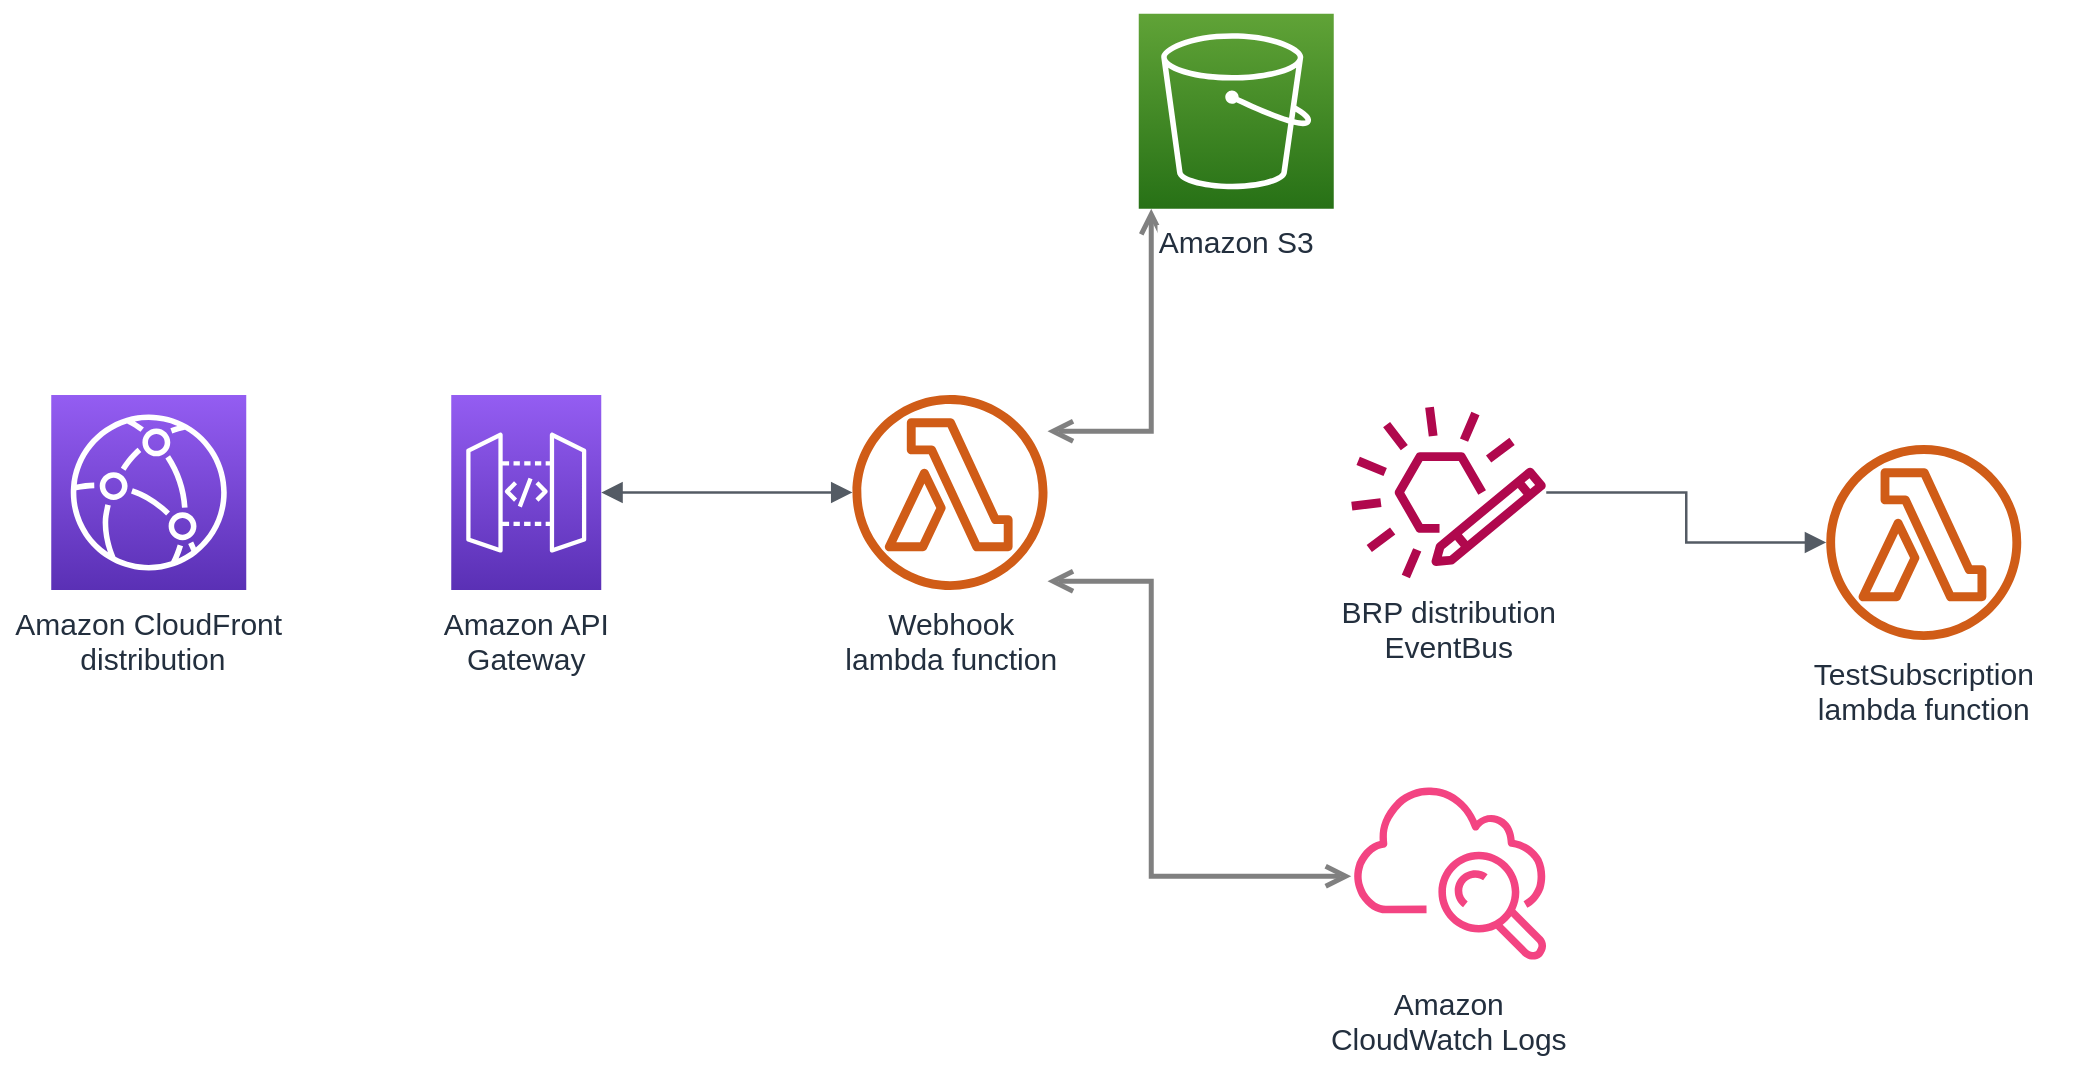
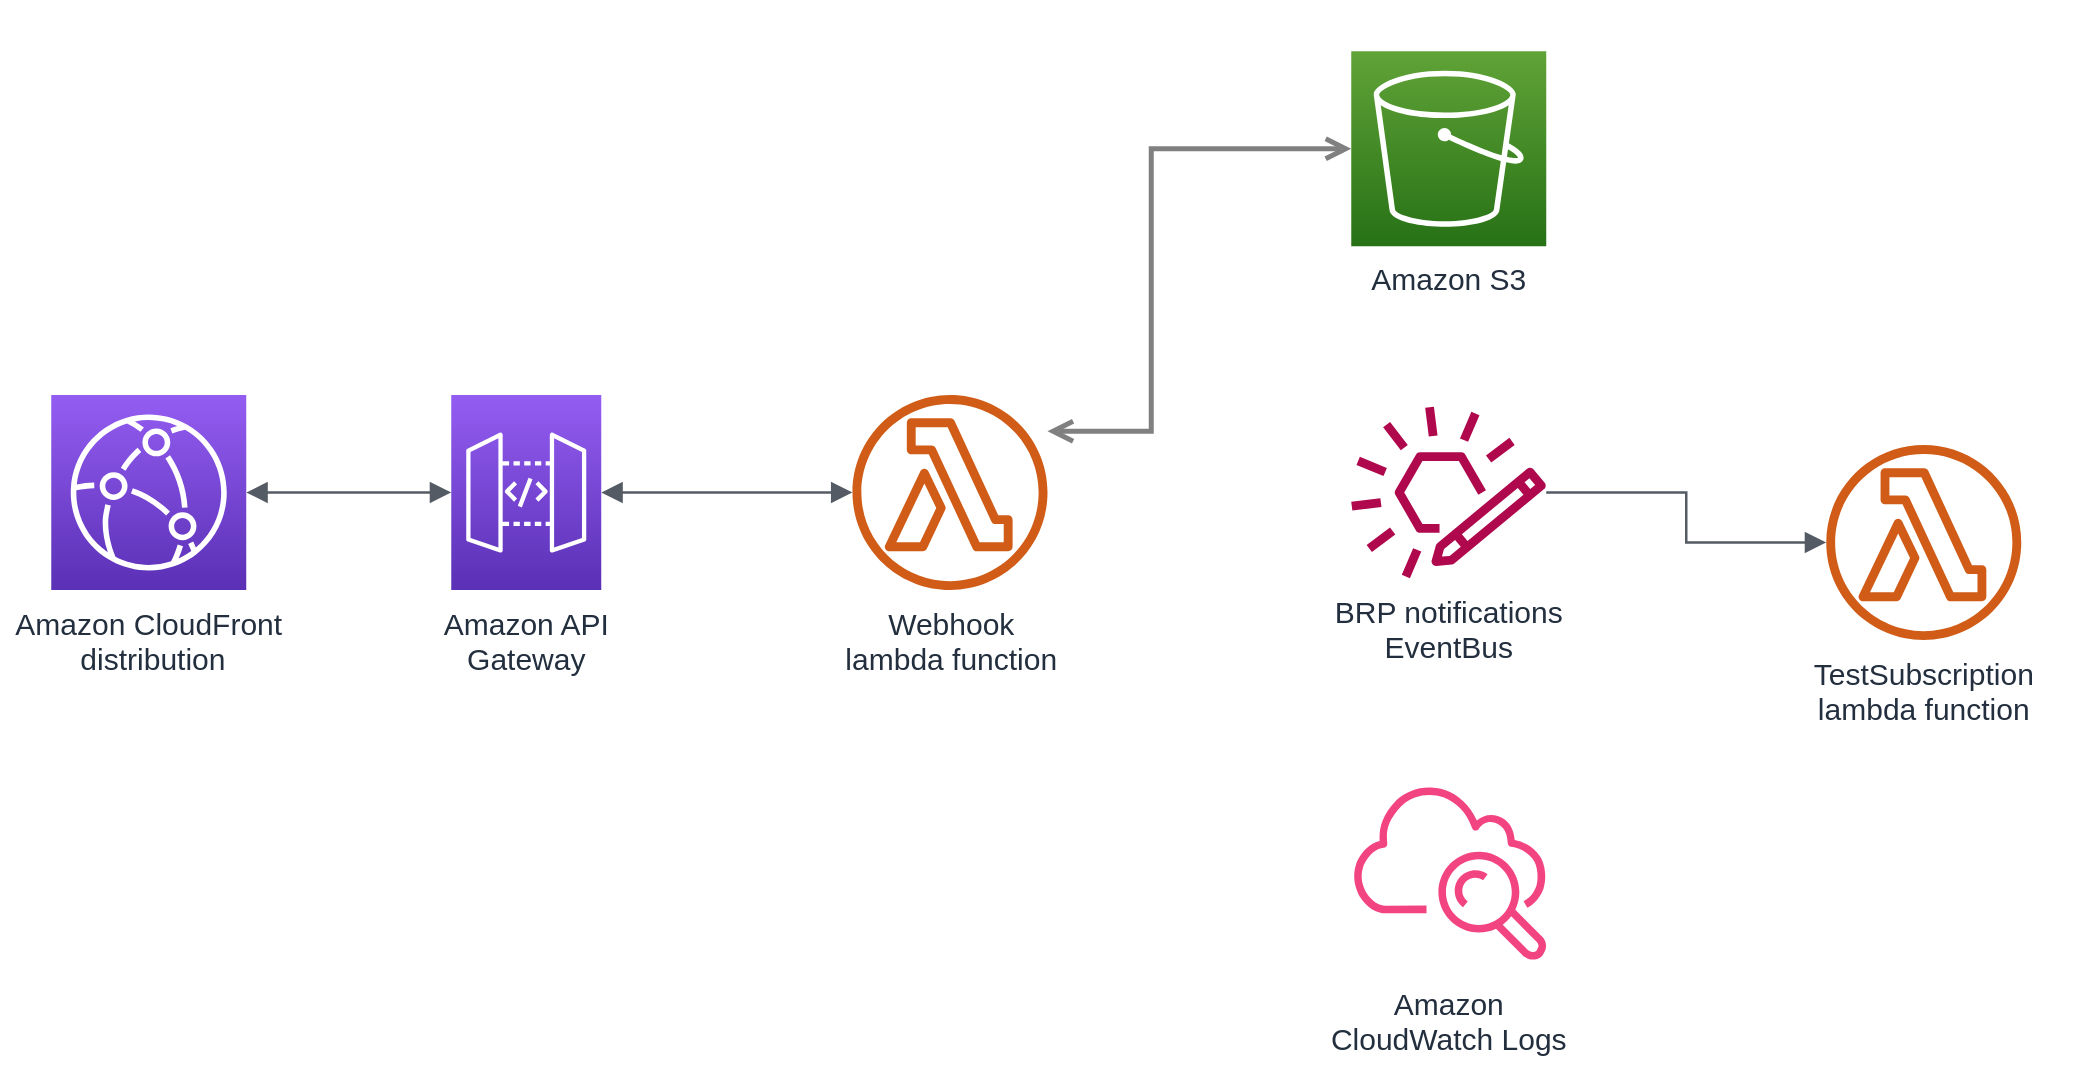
(1236, 111) -> (1449, 149)
none -> (349, 493)
(1450, 632) -> (1450, 632)
(1151, 776) -> none
